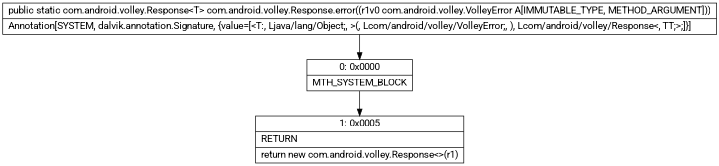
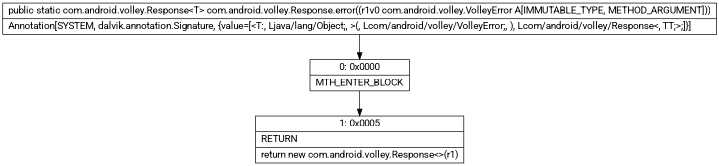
(360, 83) -> (360, 83)
